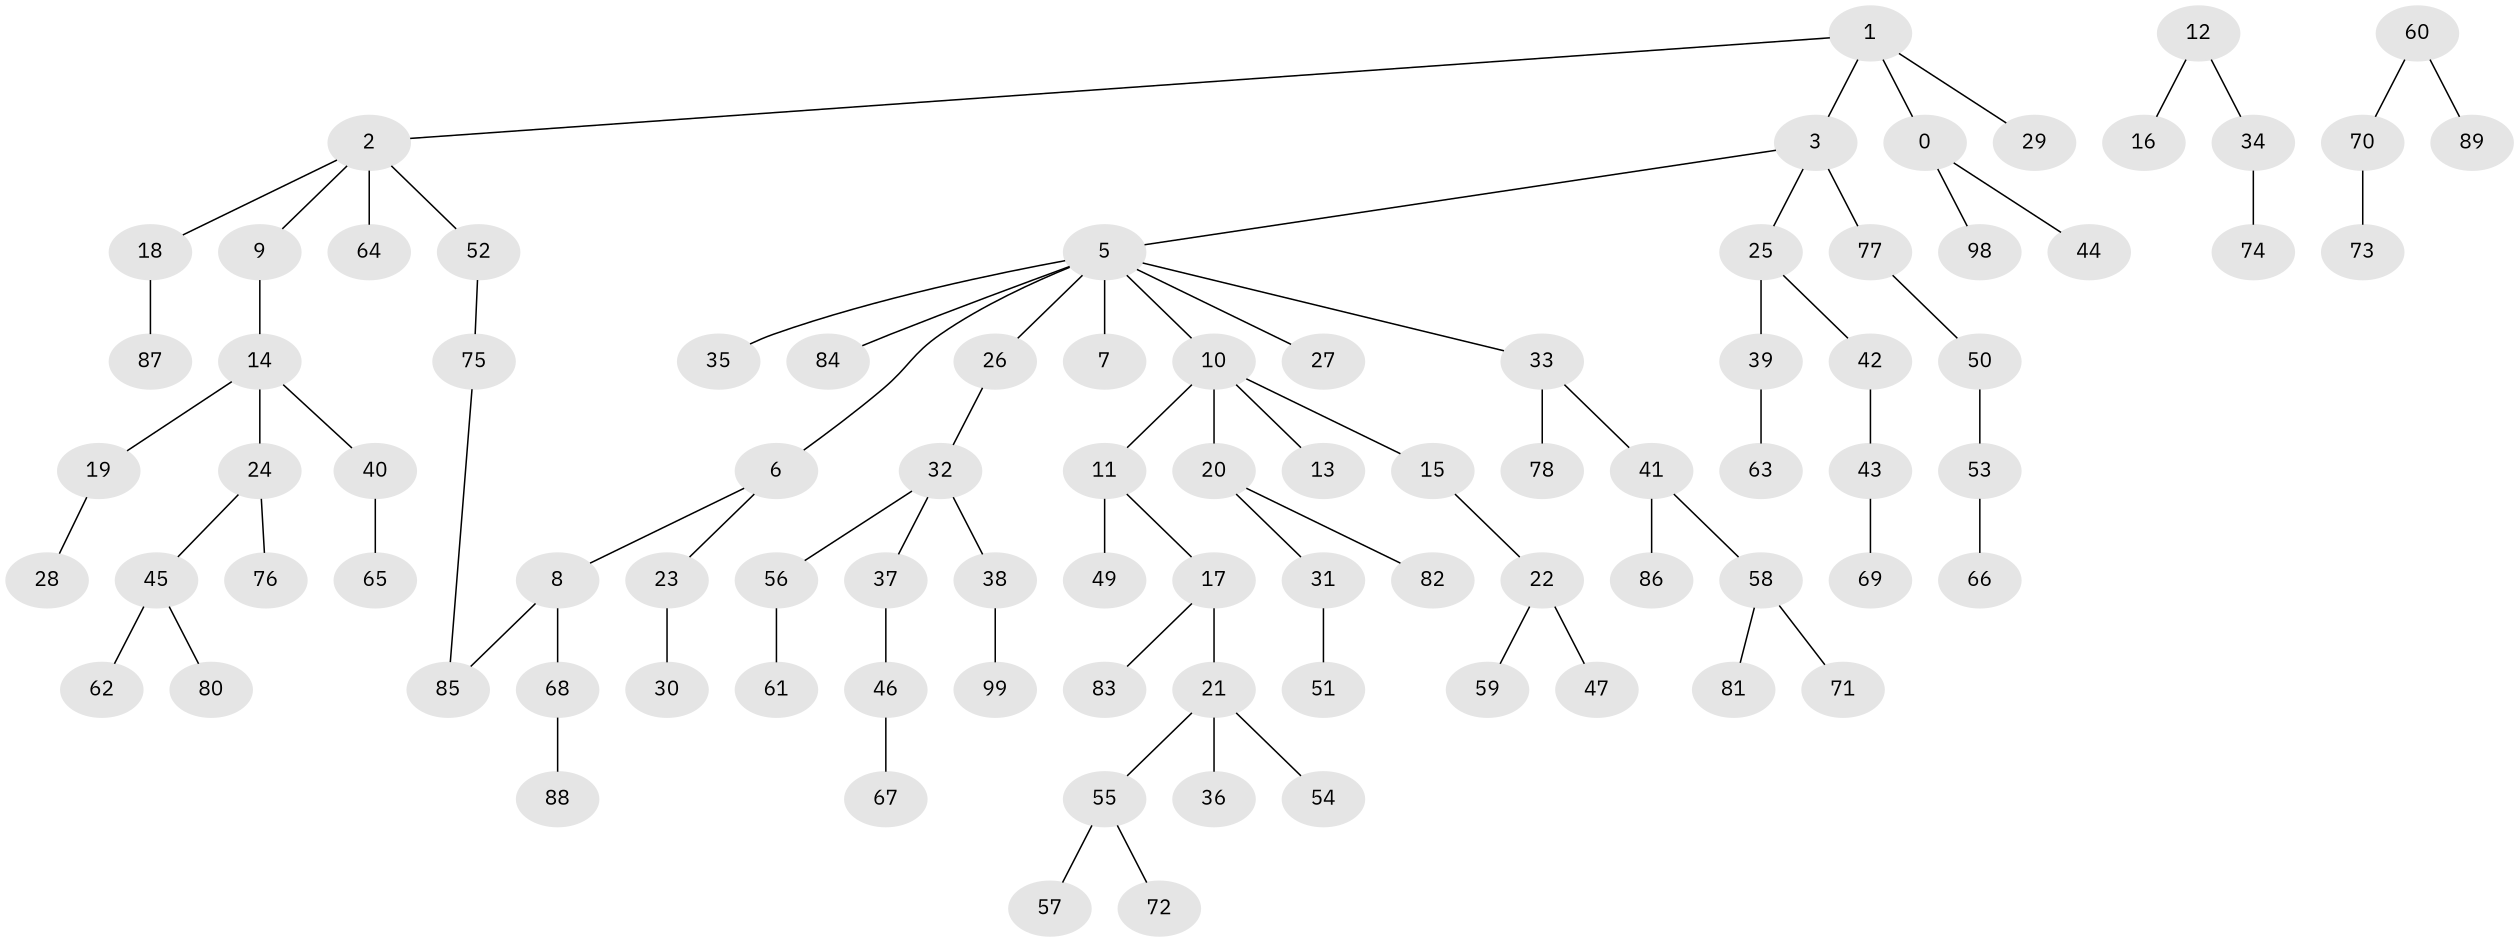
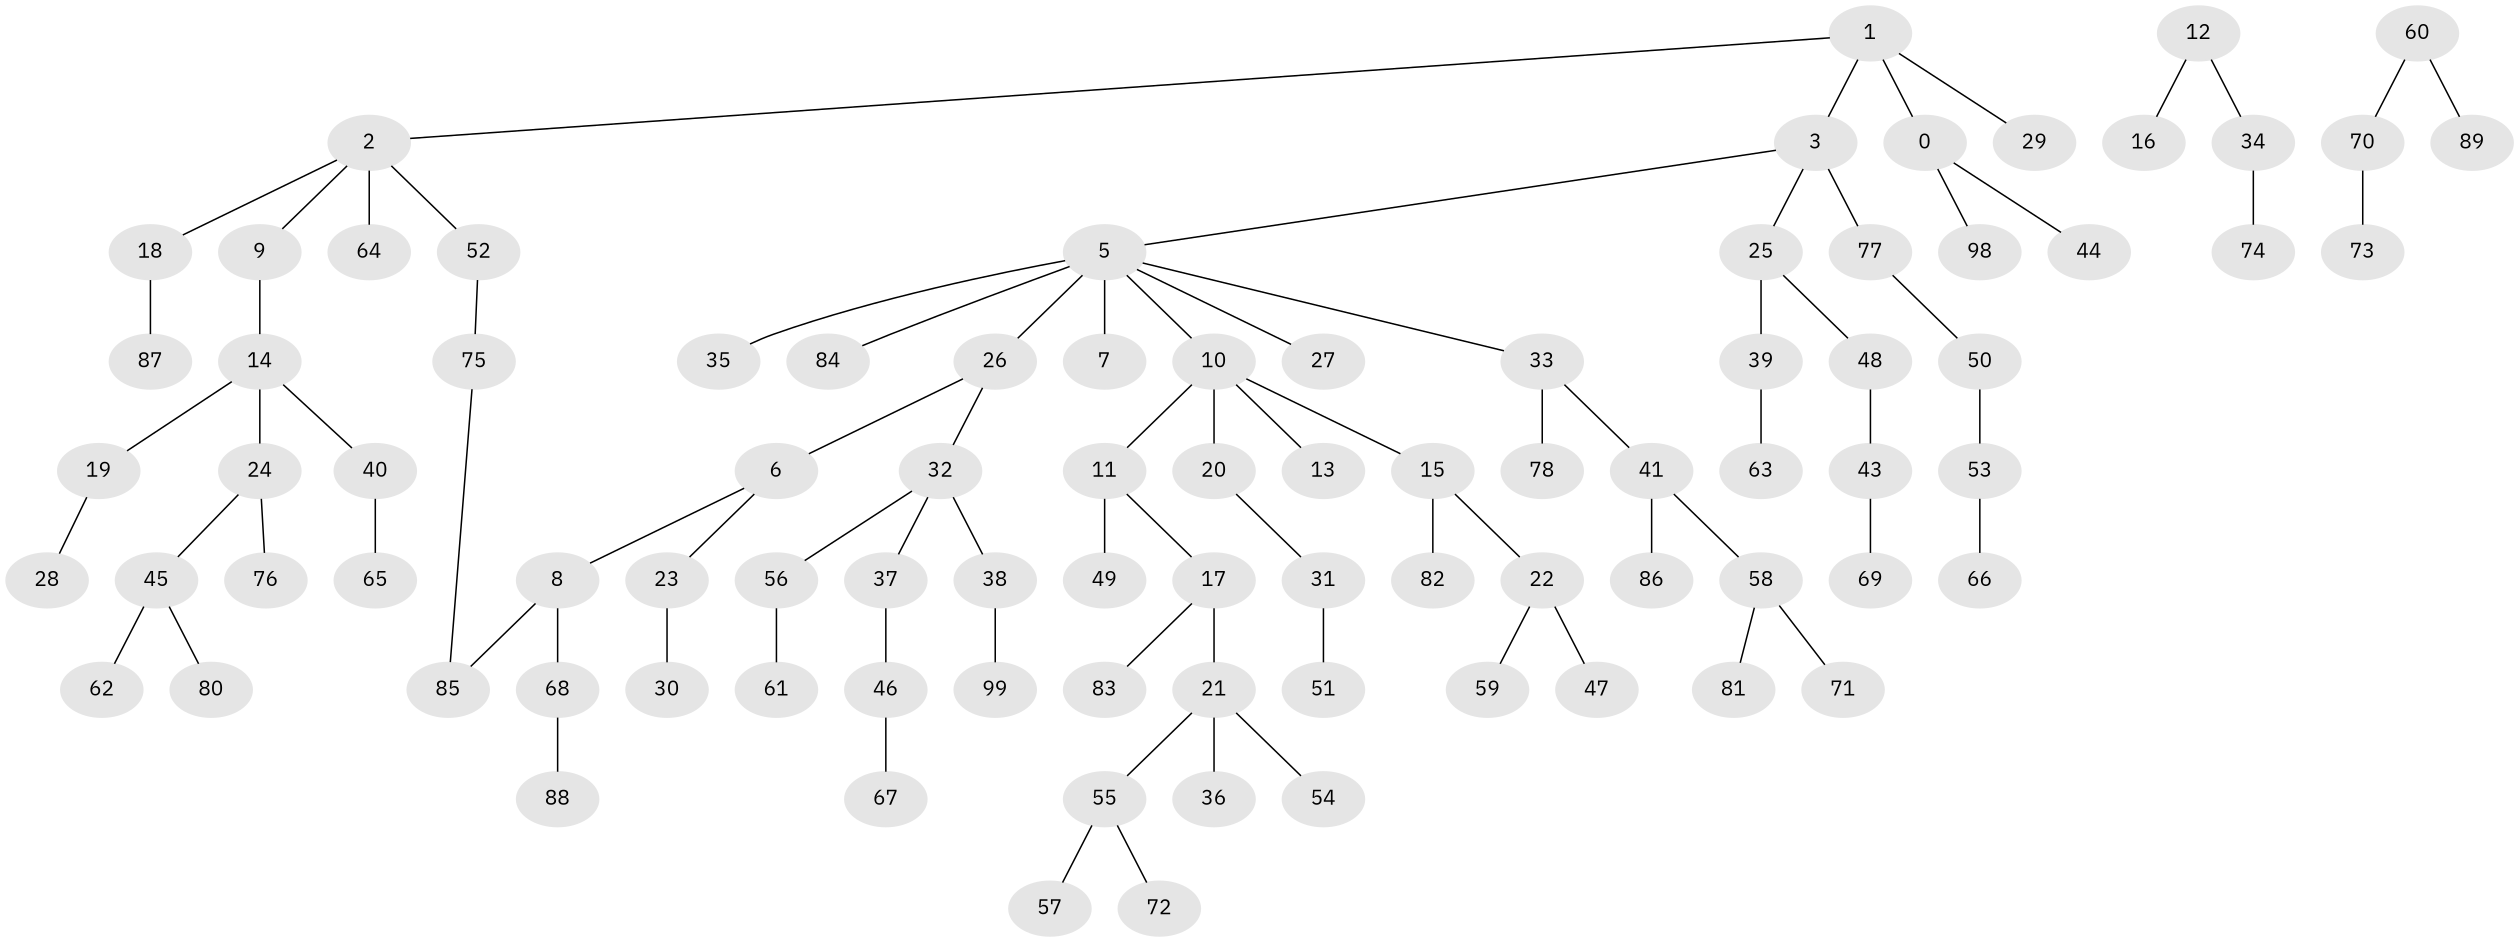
(927, 345) -> (886, 416)
(1870, 362) -> (1870, 362)
(1323, 526) -> (1433, 526)
